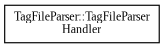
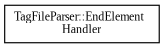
(82, 24) -> (82, 24)
